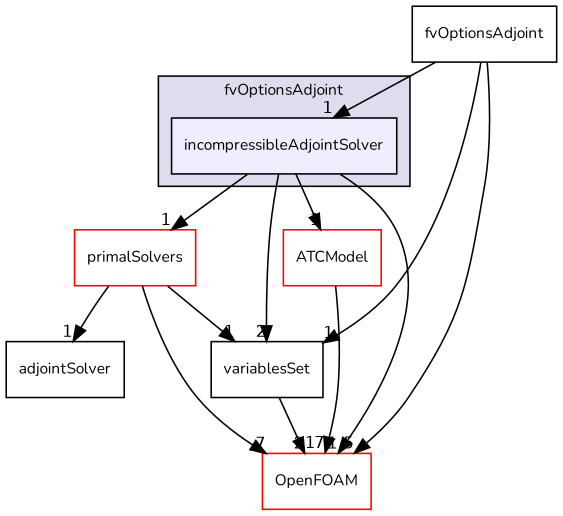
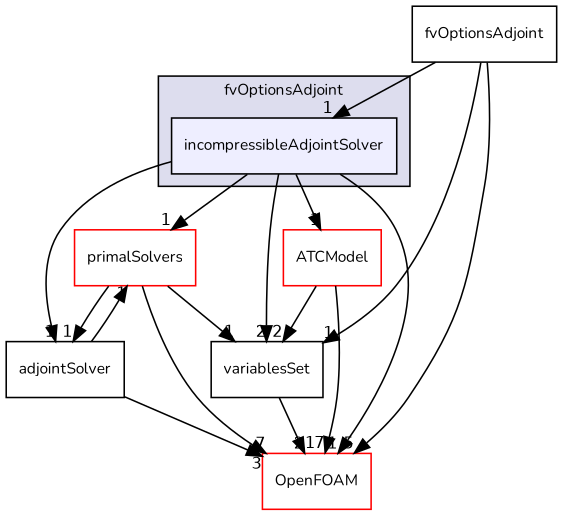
none -> (71, 217)
none -> (304, 307)
none -> (106, 321)
none -> (186, 423)
